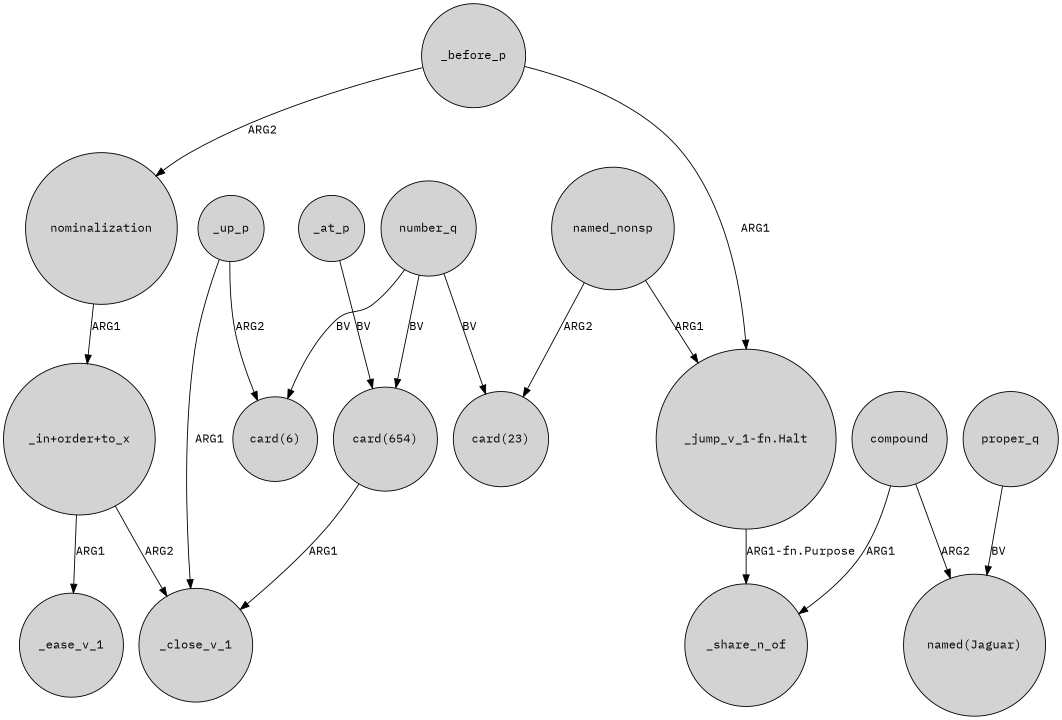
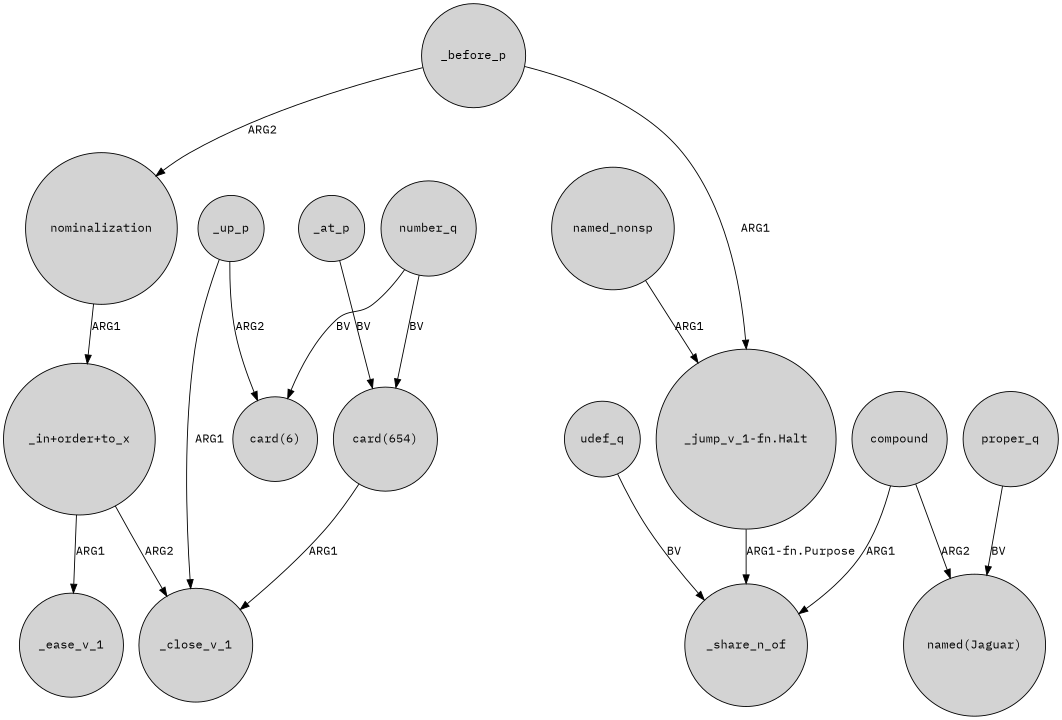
(501, 439) -> none
none -> (602, 439)
